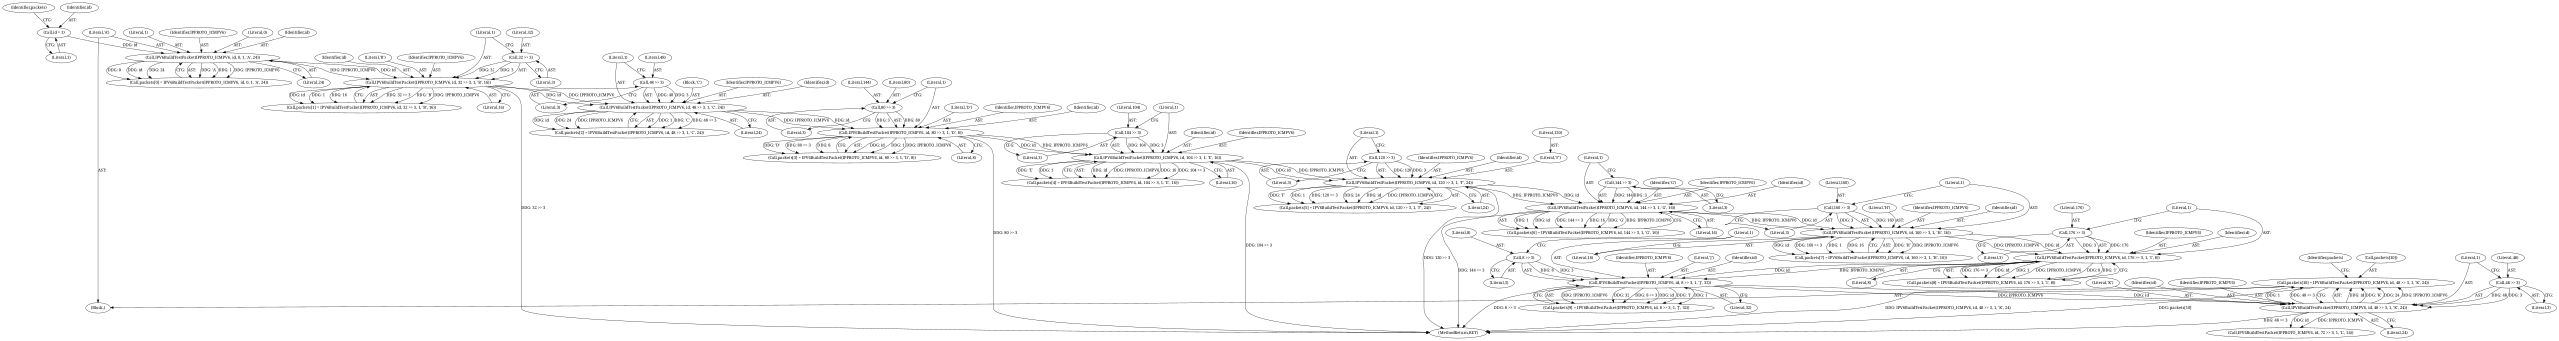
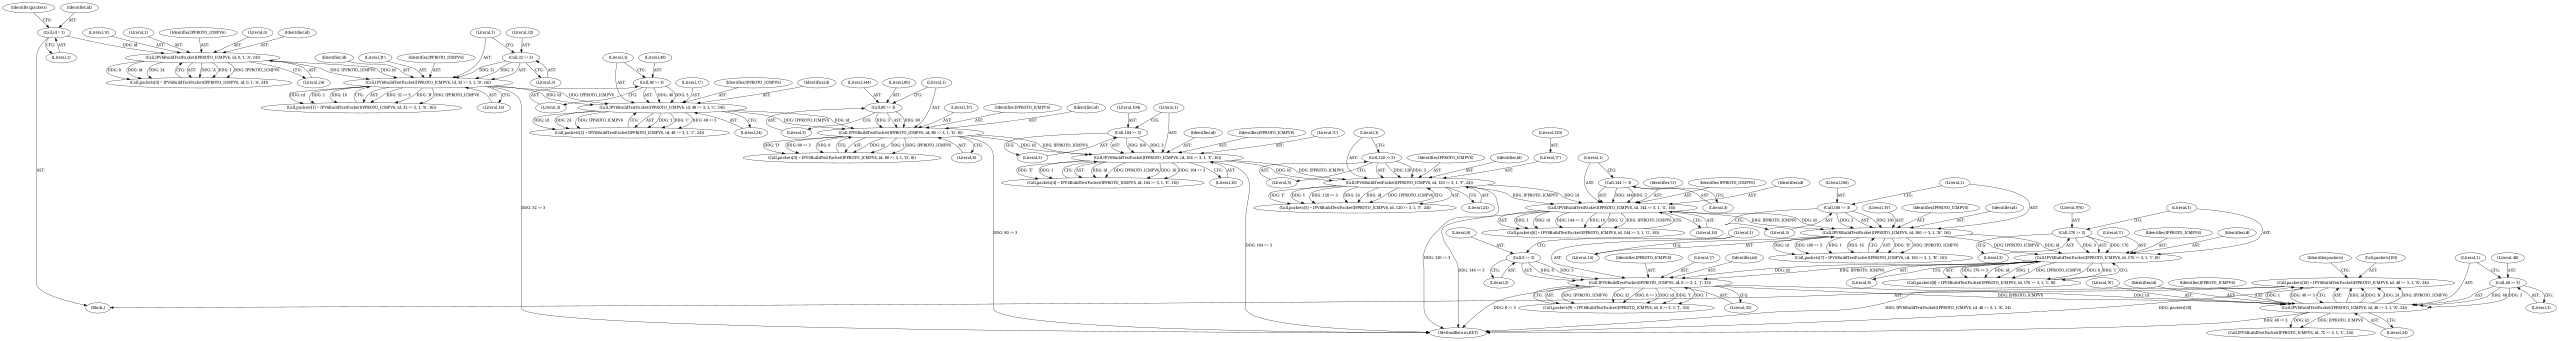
(692, 83) -> (692, 83)
none -> (1328, 133)
(98, 169) -> (37, 186)
(2072, 208) -> (2072, 208)
none -> (2113, 233)
